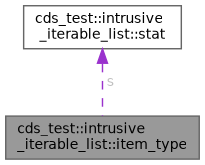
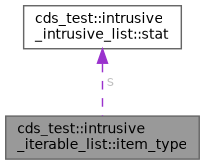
(102, 27) -> (102, 27)
